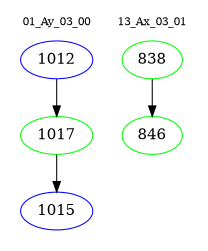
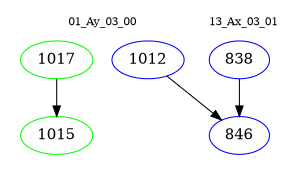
(152, 60) -> (239, 60)
(57, 92) -> (185, 91)
(152, 135) -> (239, 135)
(57, 211) -> (57, 135)
